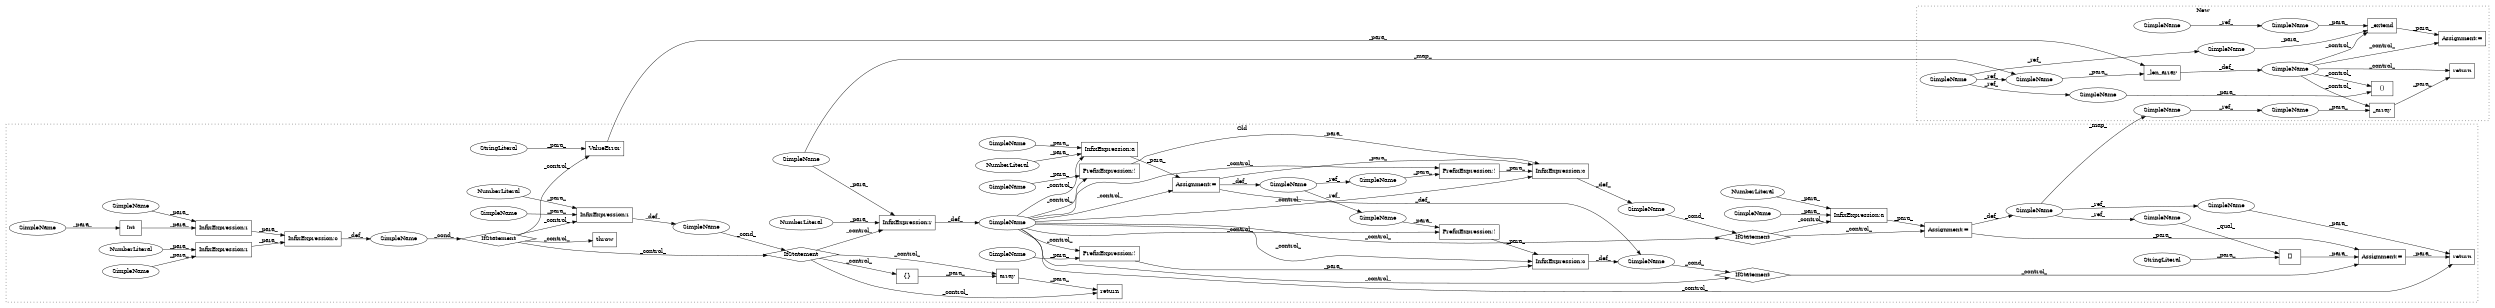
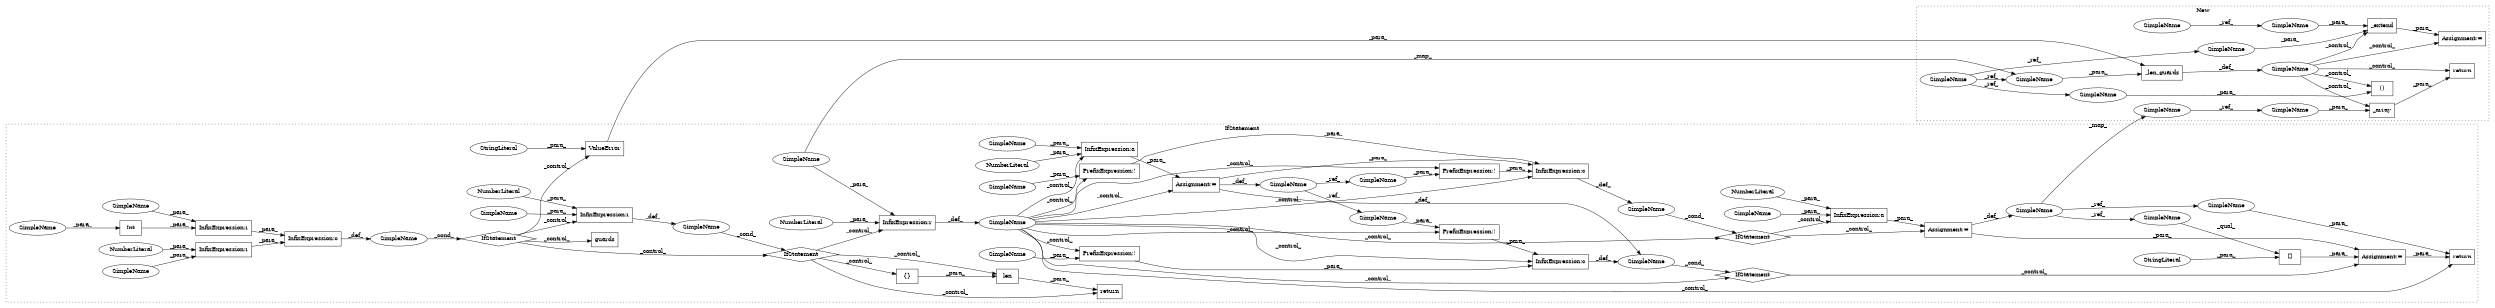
(2162, 73) -> (2162, 73)
(1242, 129) -> (1242, 129)
(605, 240) -> (605, 240)
(1007, 276) -> (1007, 276)
